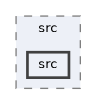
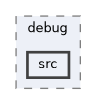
(48, 29) -> (48, 29)
